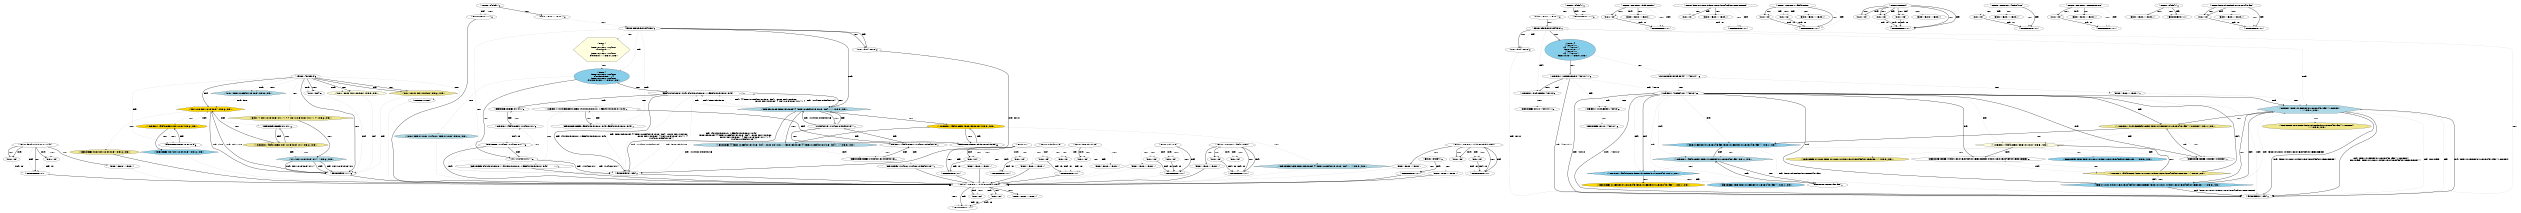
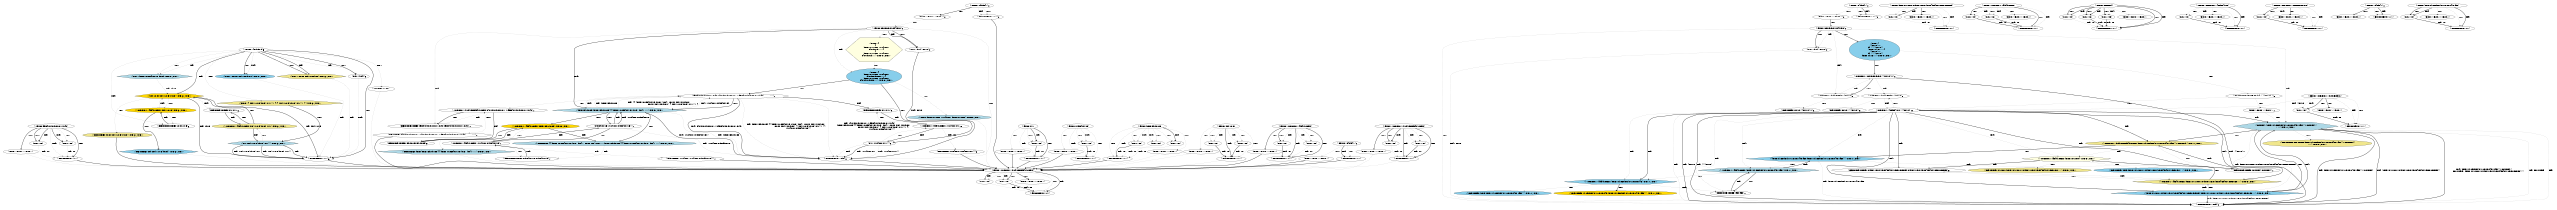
(1624, 85) -> (2116, 109)
(457, 88) -> (380, 65)
(357, 93) -> (245, 76)
(513, 152) -> (911, 135)
(289, 154) -> (253, 135)
